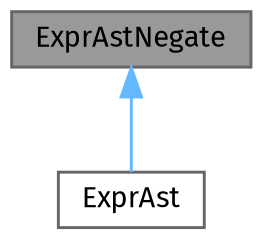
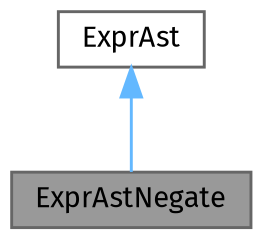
(131, 135) -> (131, 135)
